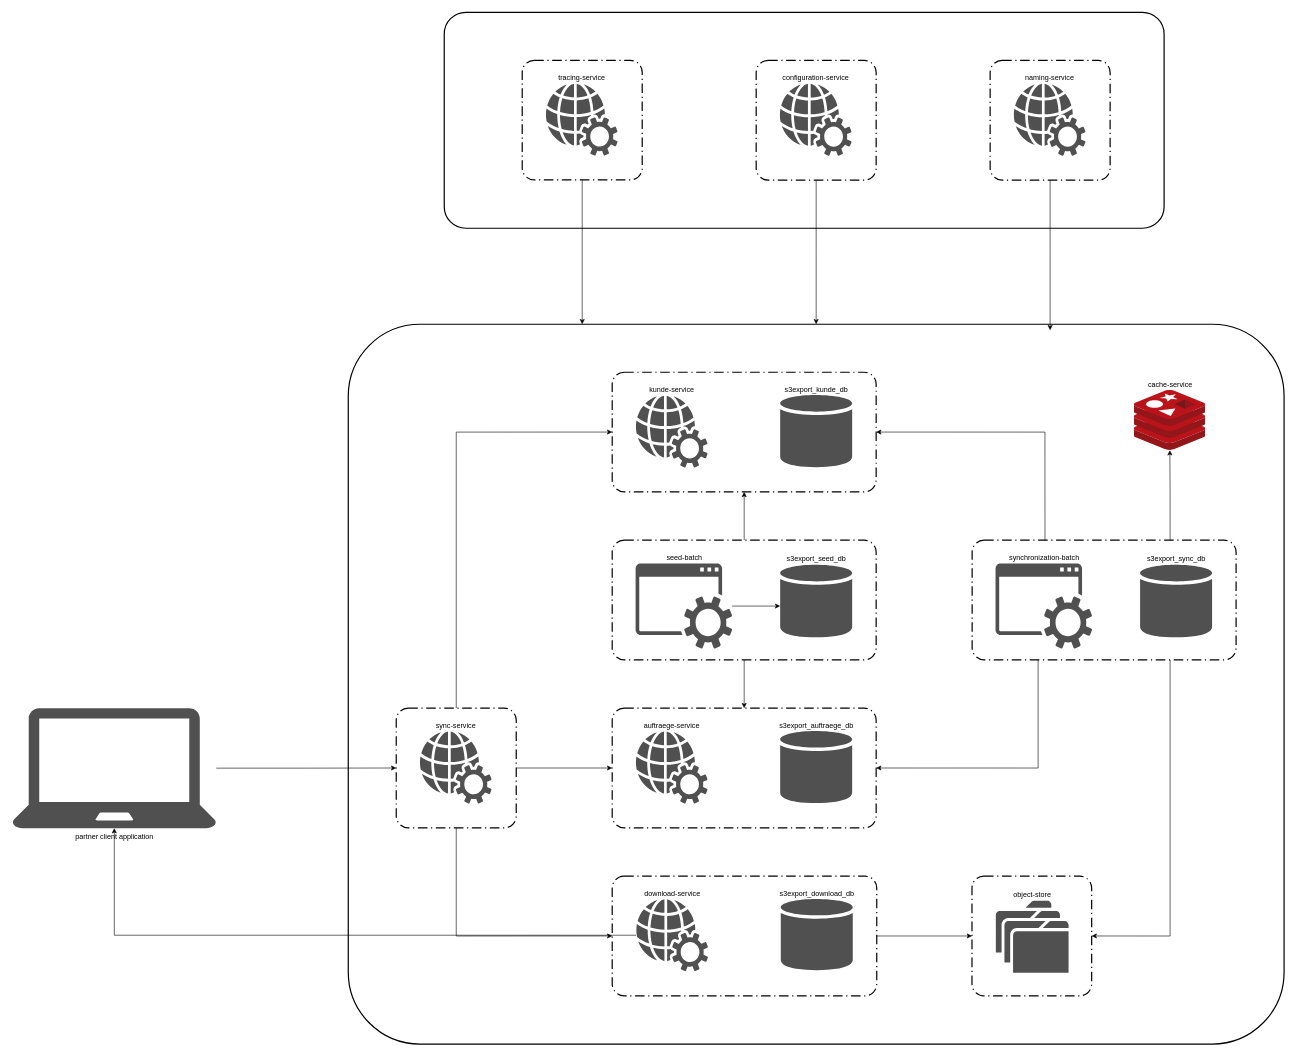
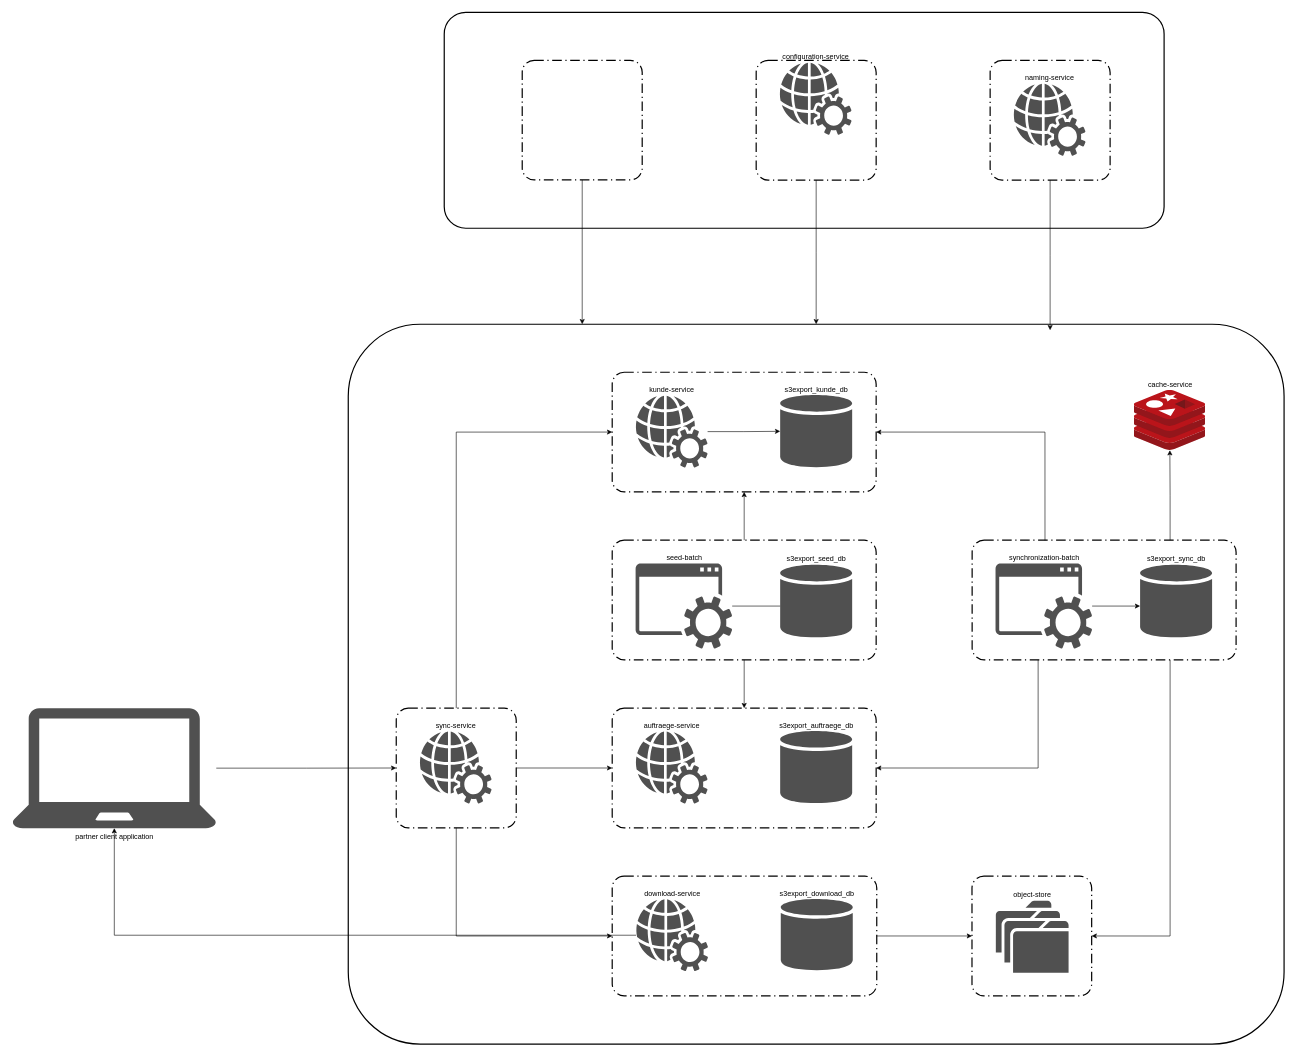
(582, 120) -> none
(816, 120) -> (816, 99)
none -> (742, 432)
(774, 606) -> (776, 606)
none -> (1134, 606)
